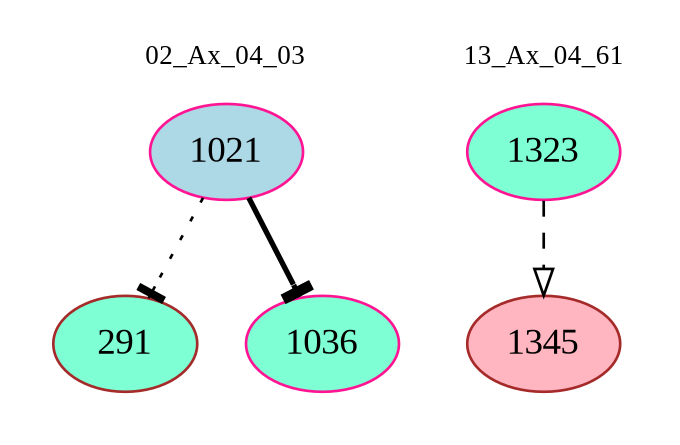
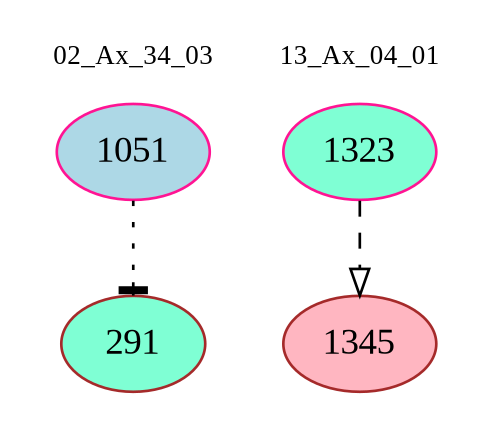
(227, 57) -> (135, 57)
(545, 57) -> (361, 57)
(227, 152) -> (133, 152)
(322, 344) -> none
